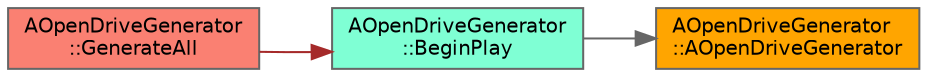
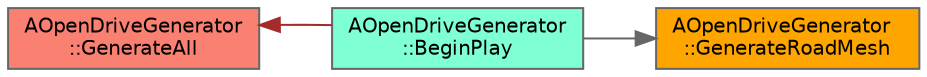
(788, 38) -> (788, 38)
(285, 52) -> (306, 25)
